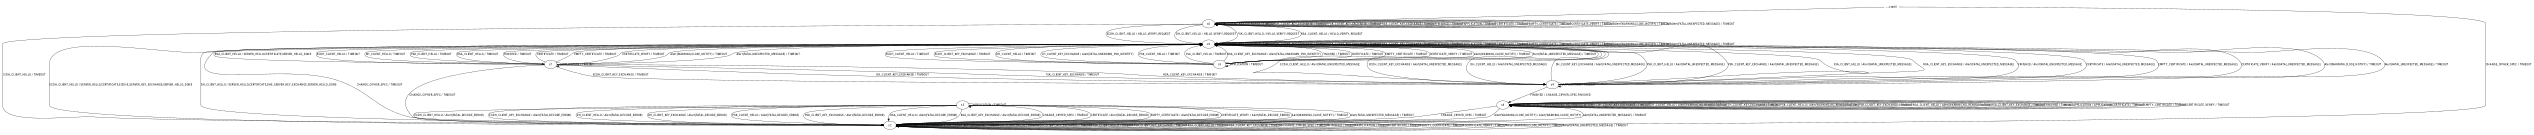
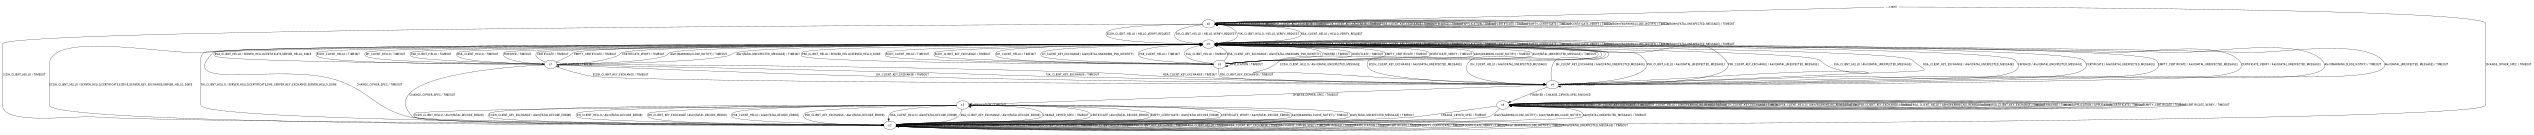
none -> (804, 56)
none -> (1378, 83)
none -> (1259, 95)
